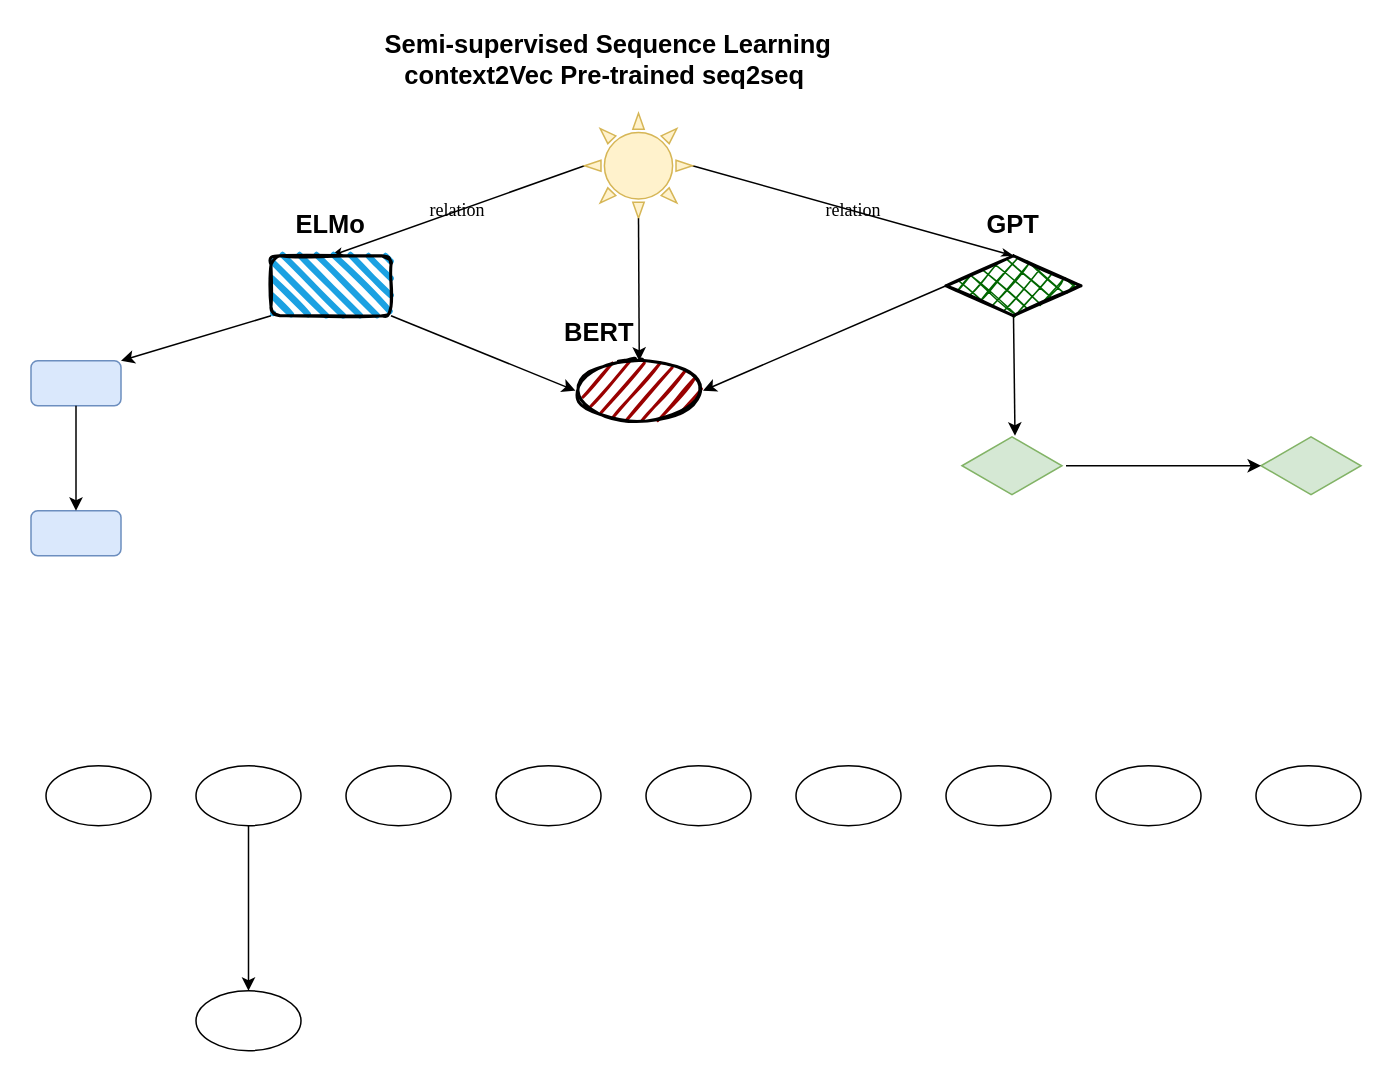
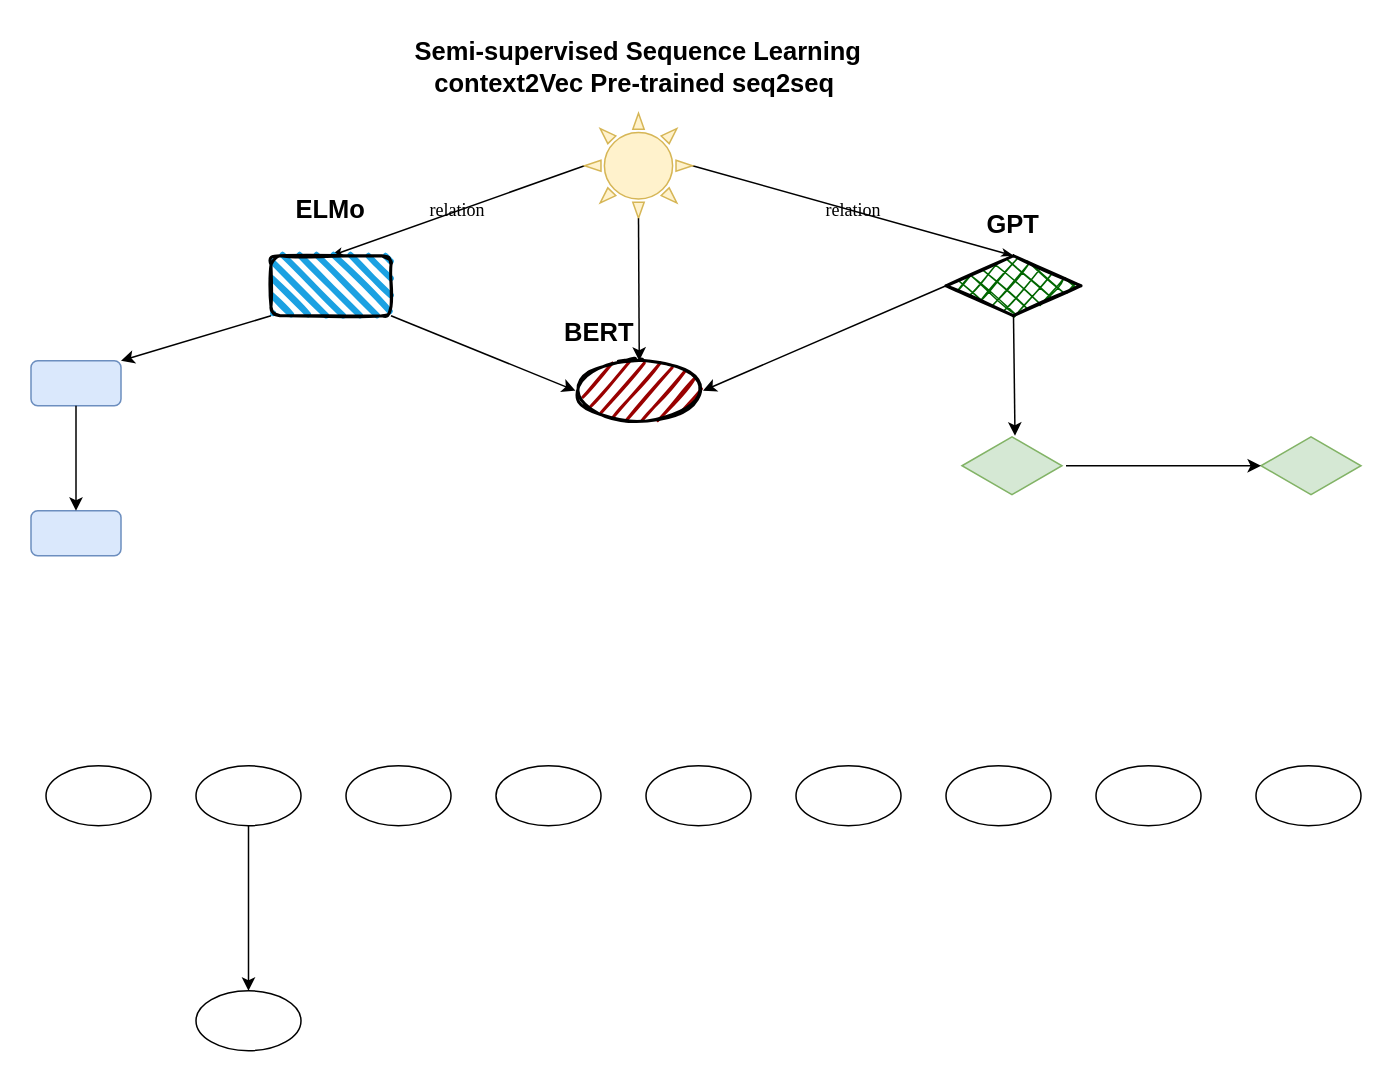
(608, 61) -> (638, 68)
(331, 226) -> (331, 211)
